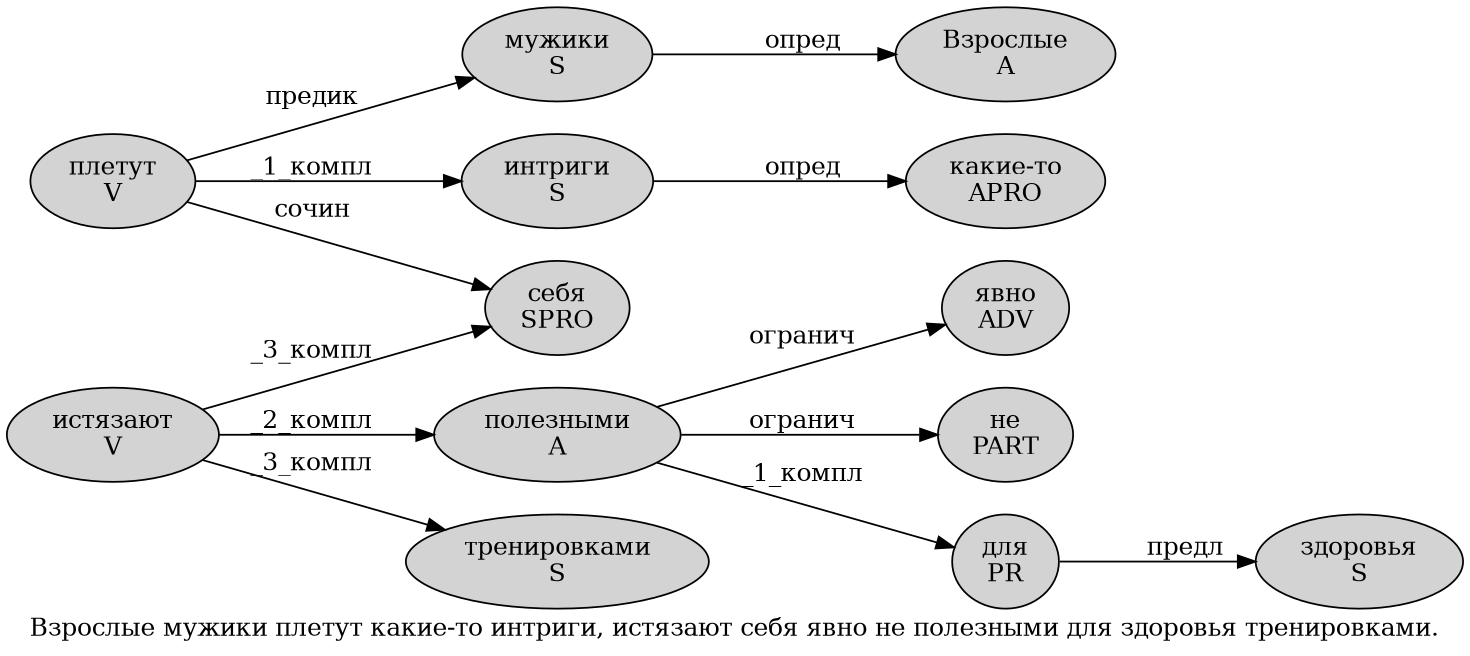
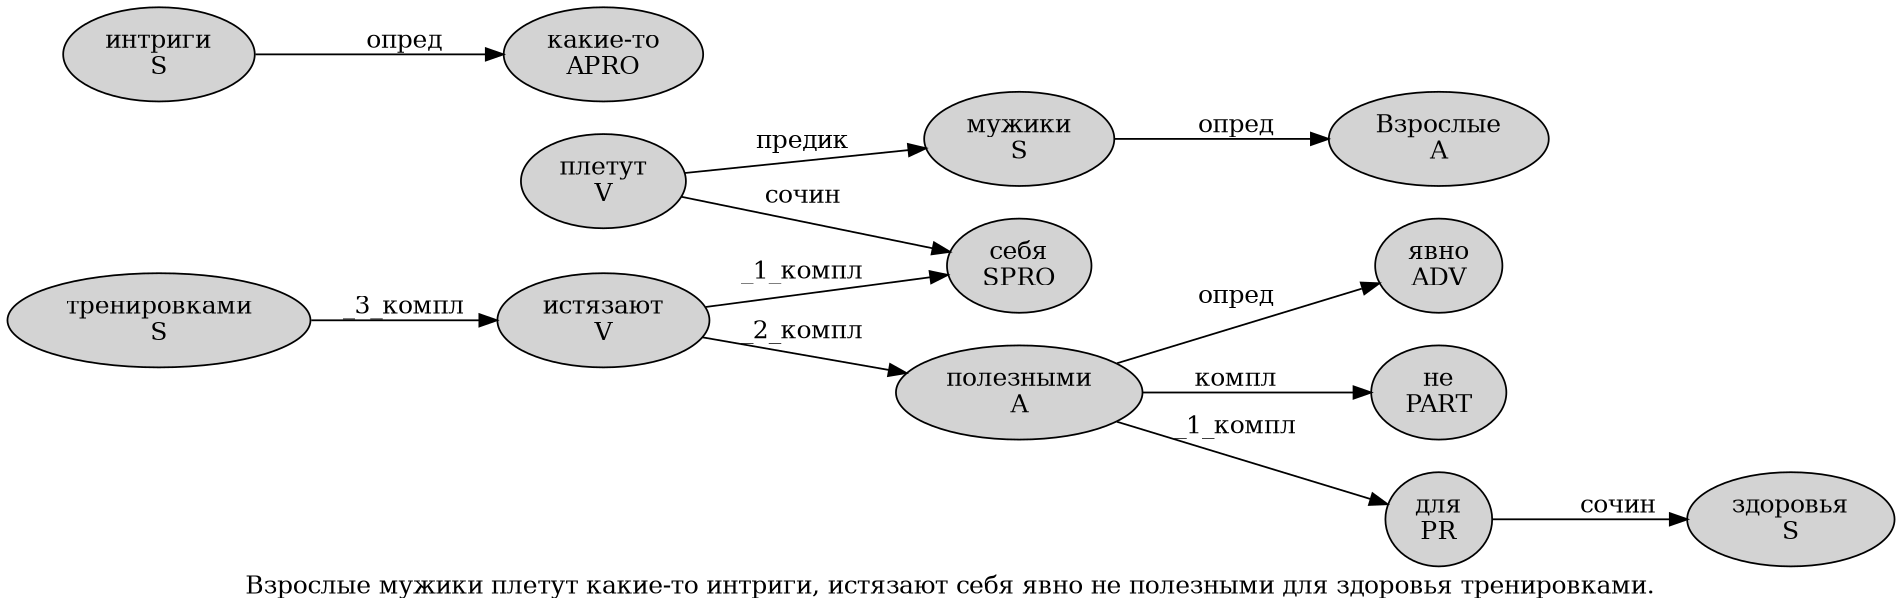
(320, 181) -> none
(803, 337) -> (1236, 297)
(312, 351) -> (803, 272)
(803, 422) -> (1236, 379)
(315, 492) -> (395, 320)
(1186, 548) -> (1618, 506)
